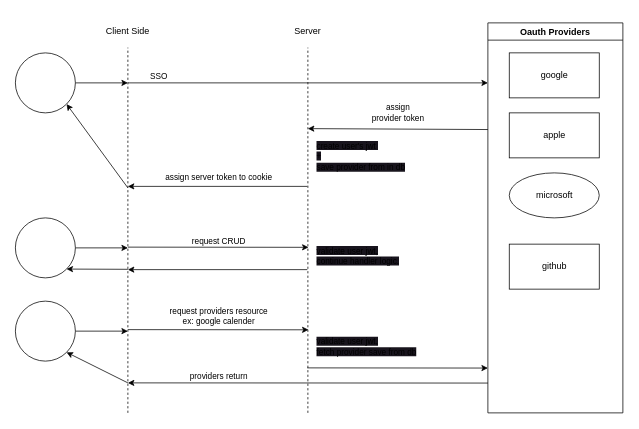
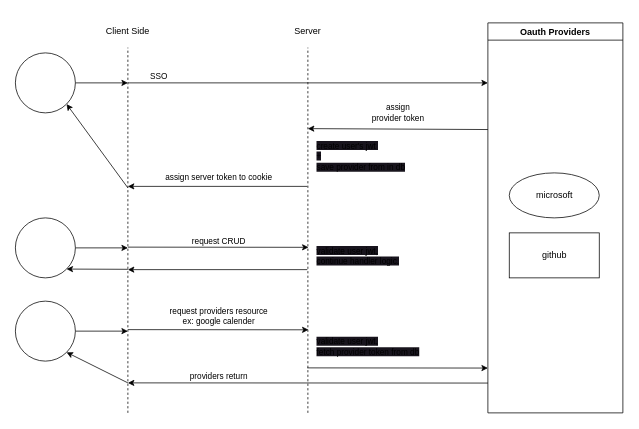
(554, 75) -> none
(554, 135) -> none
(554, 267) -> (554, 255)
(376, 353) -> (376, 353)
